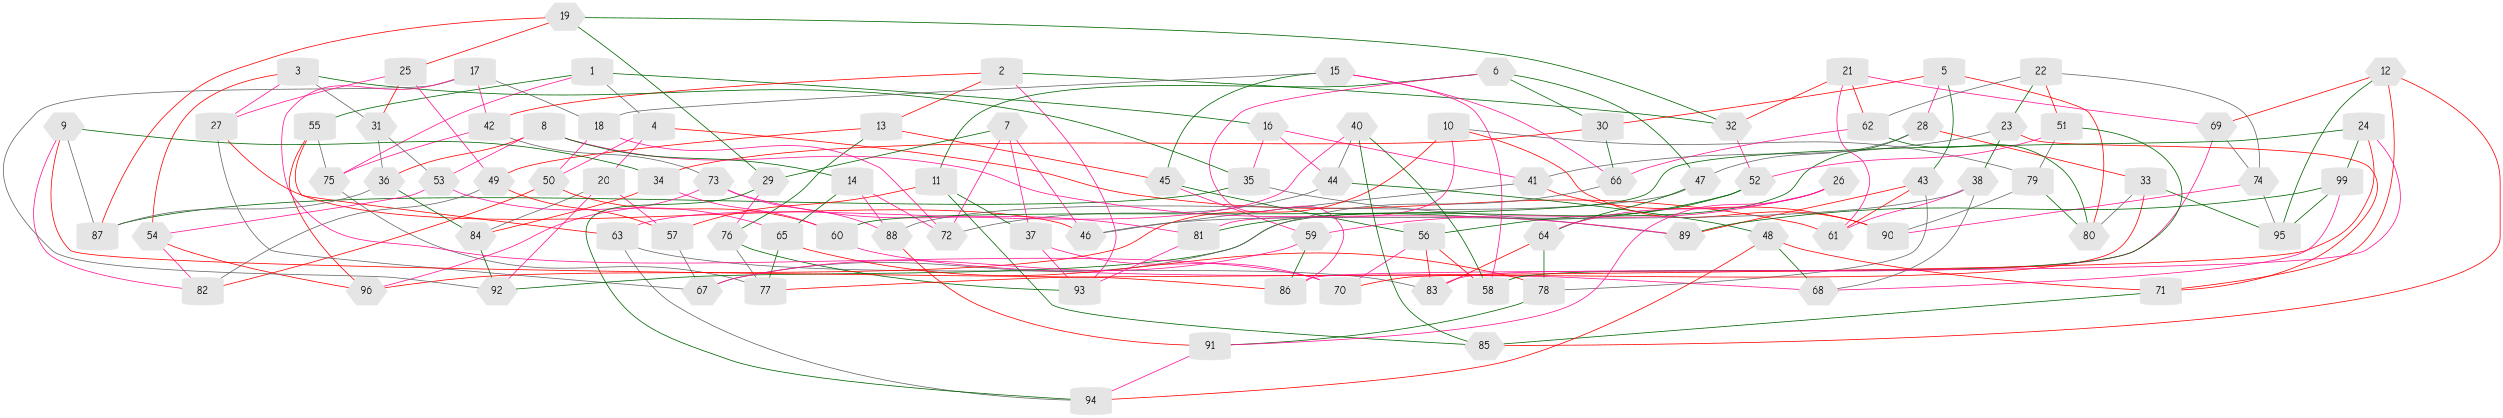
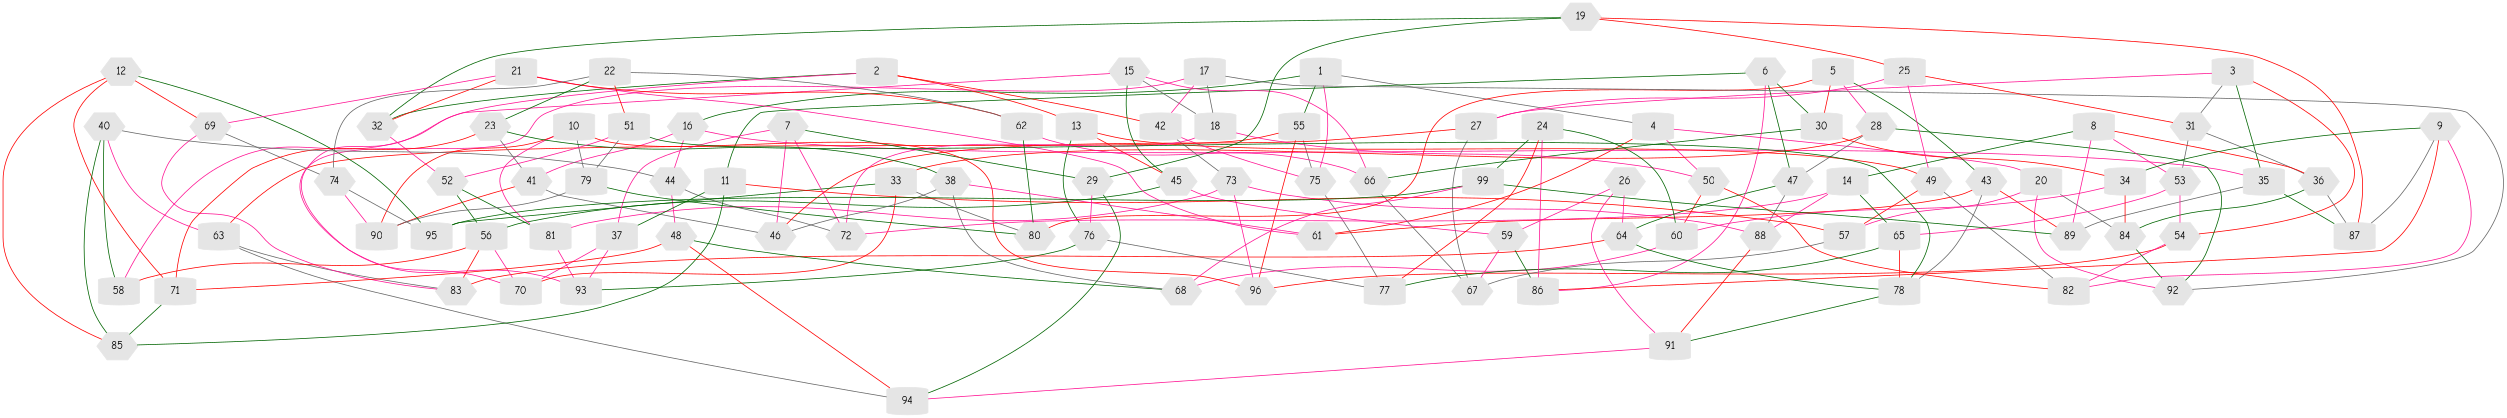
(1493, 195) -> (673, 209)
(1926, 269) -> (1365, 143)
